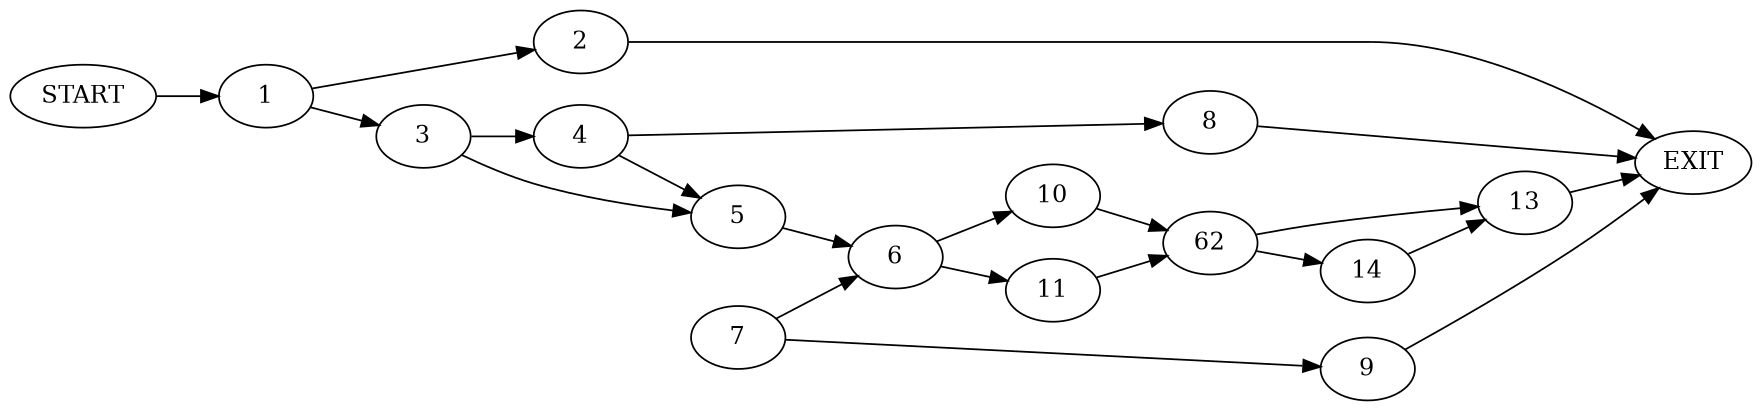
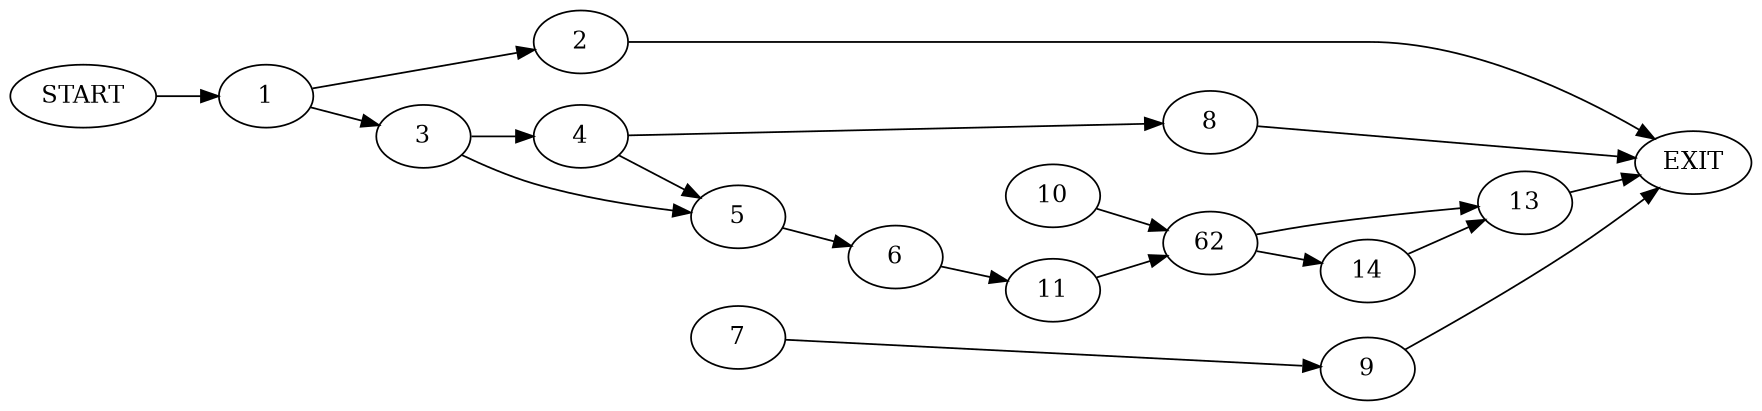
(966, 230) -> none
(809, 301) -> none
